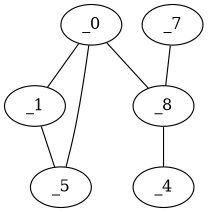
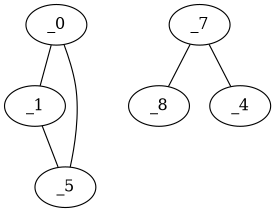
(127, 65) -> none
(164, 147) -> (220, 65)
